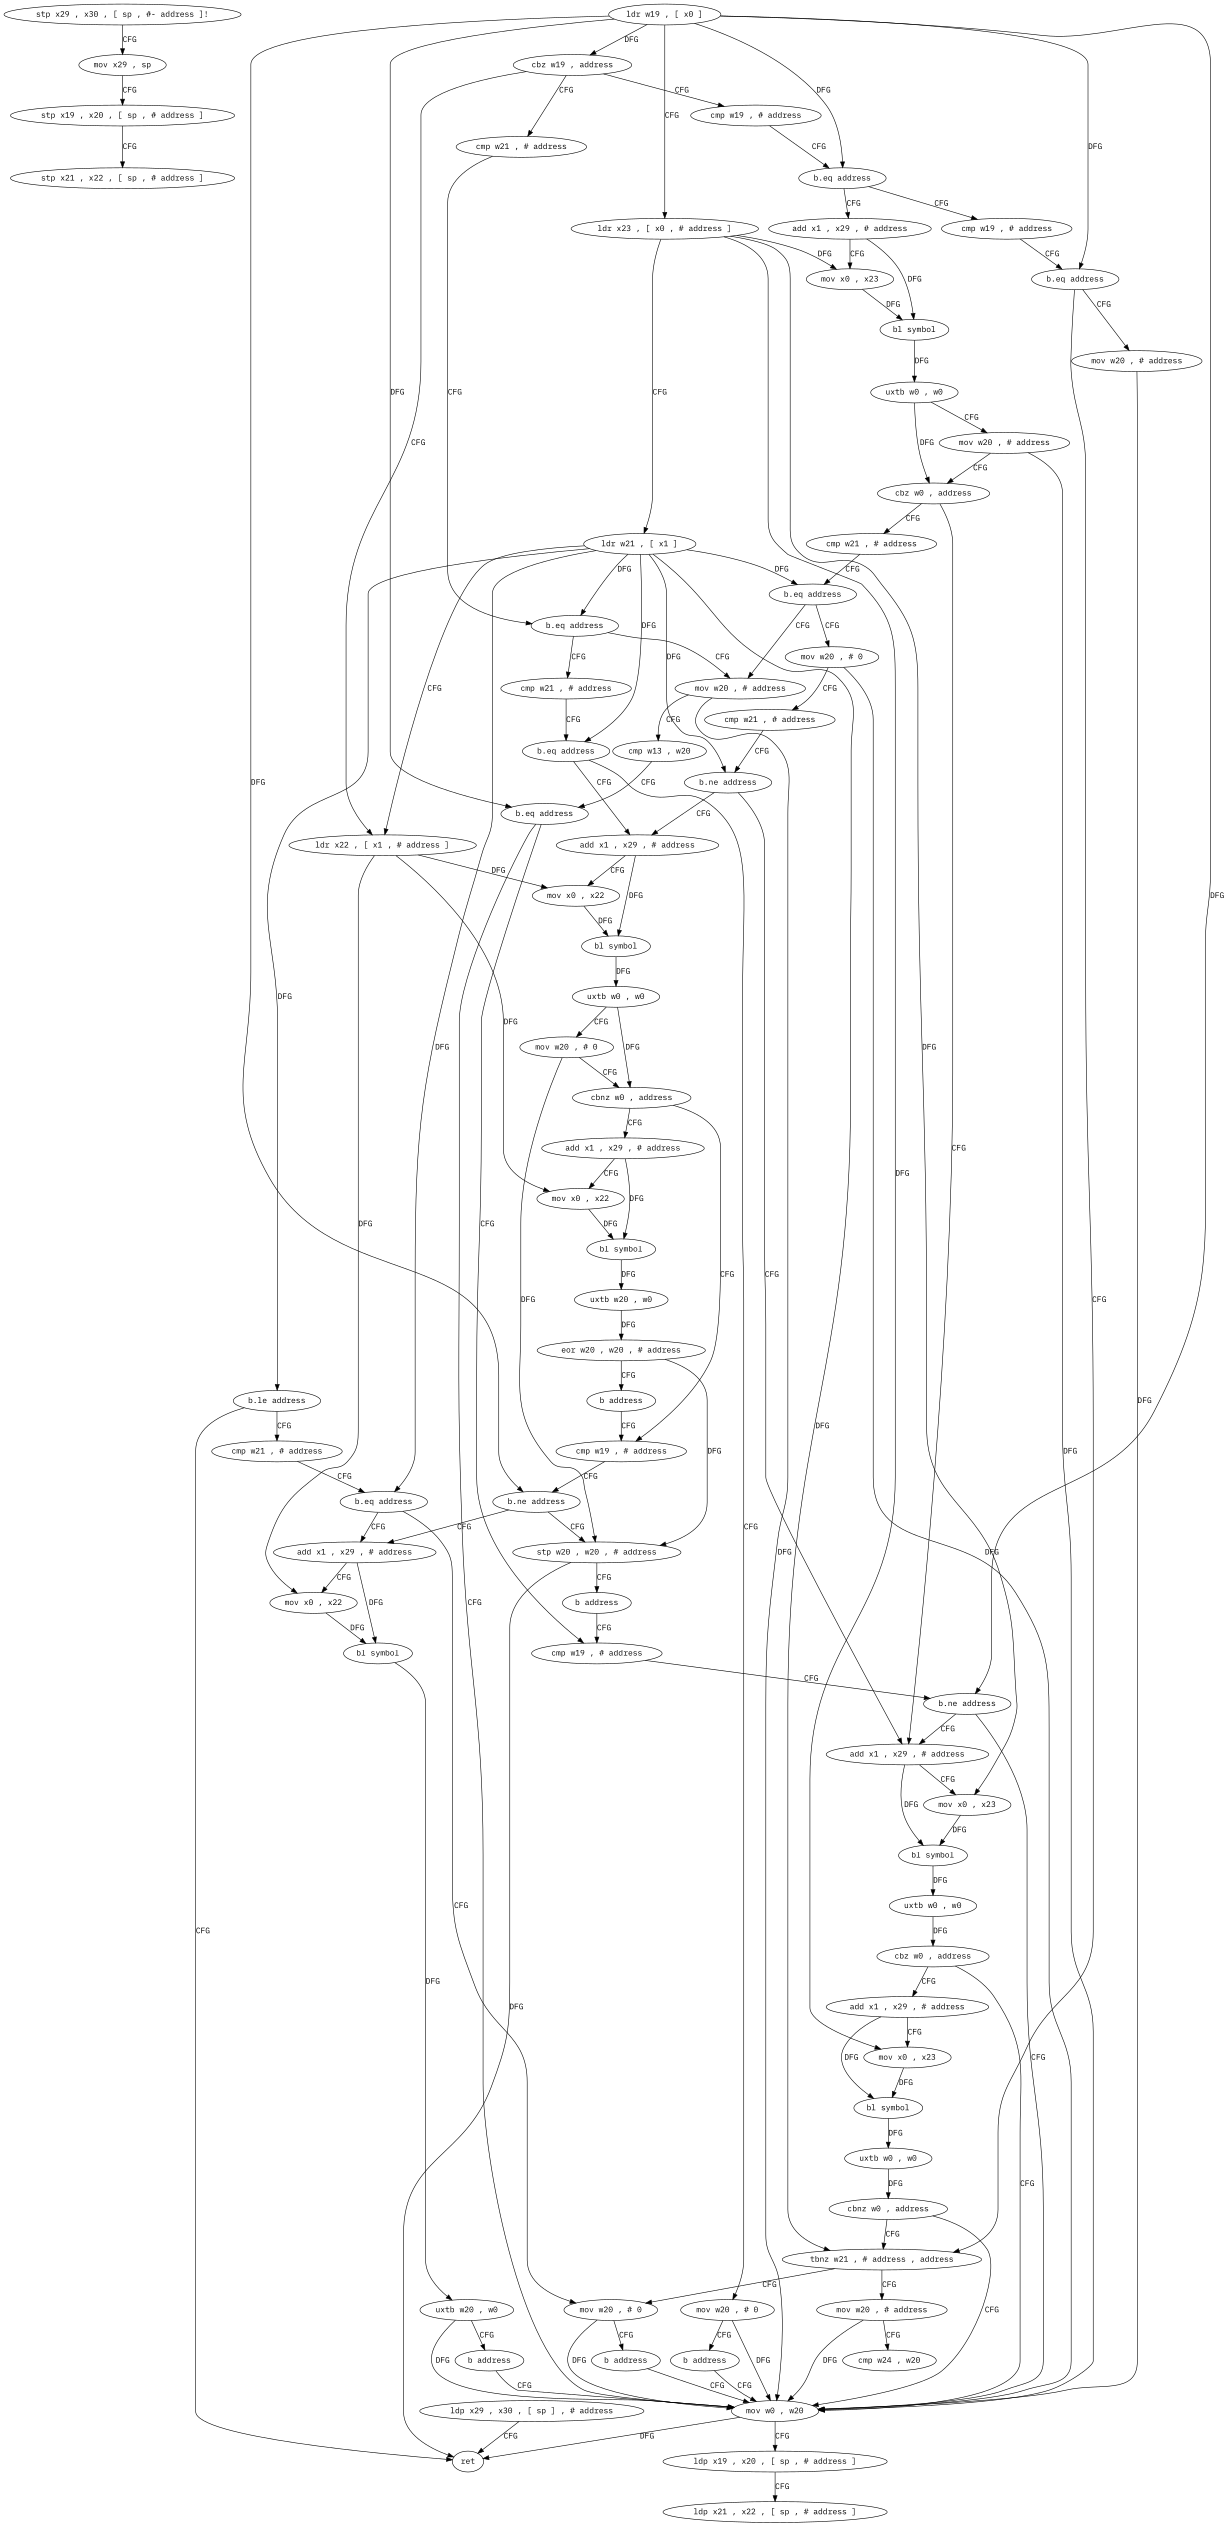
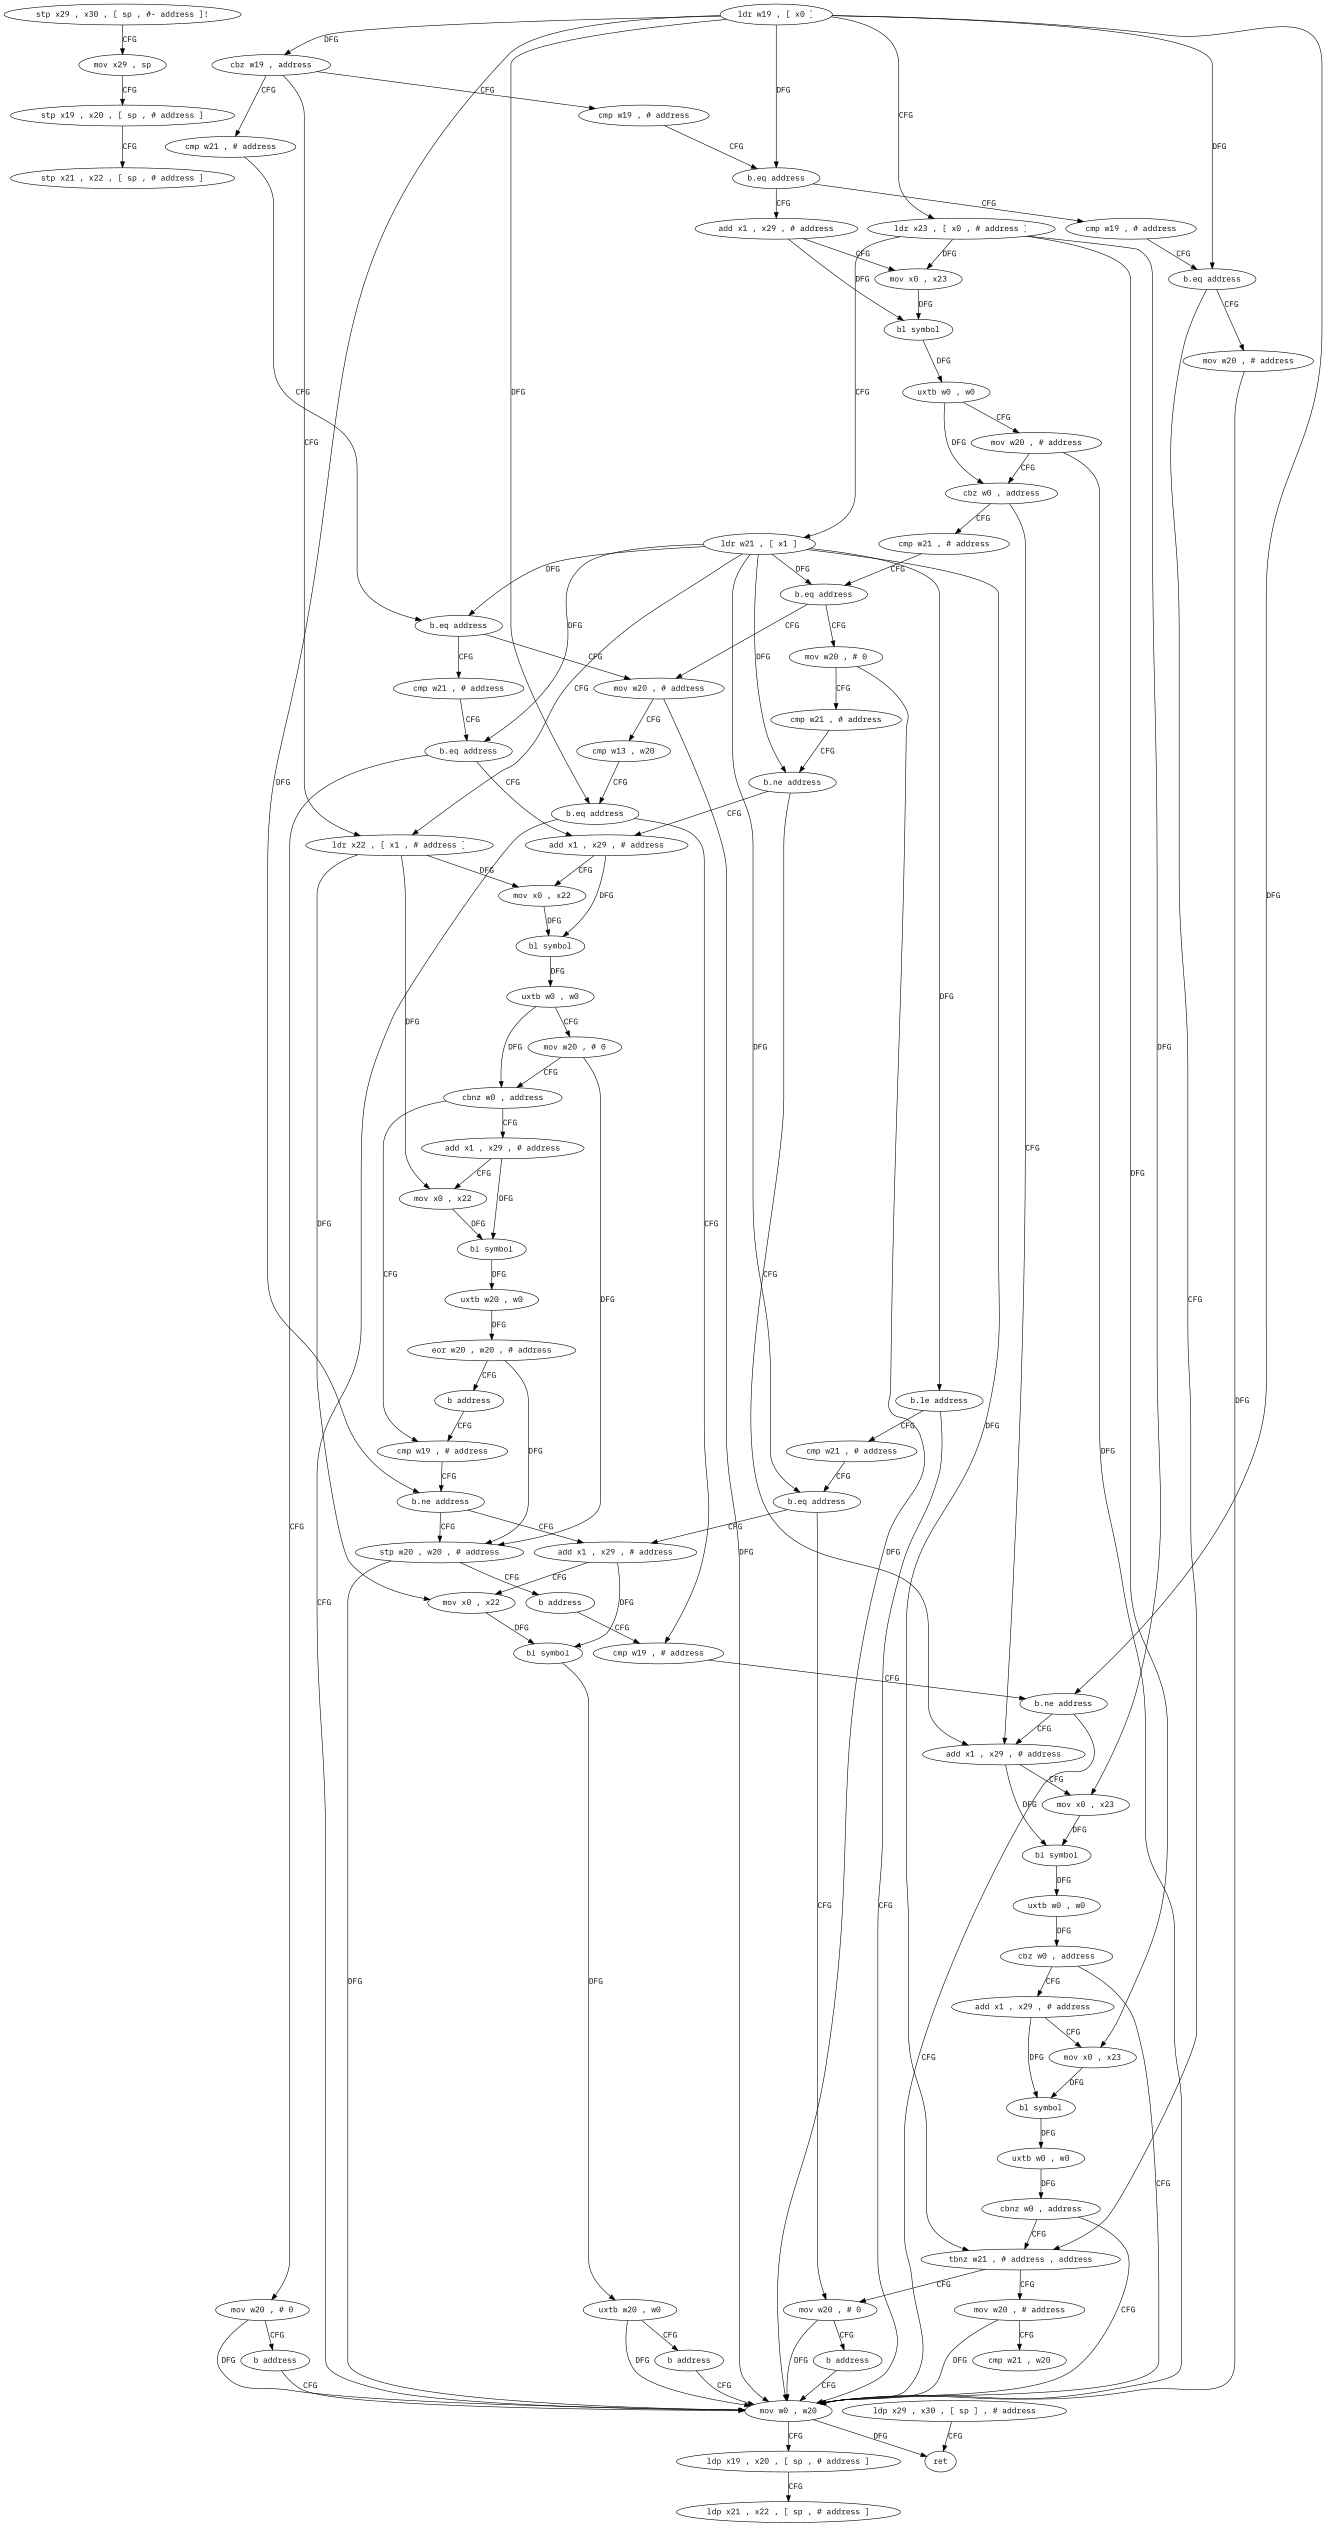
(509, 2021) -> (348, 2150)
(196, 2026) -> (878, 1925)
(889, 2361) -> (1020, 2361)
